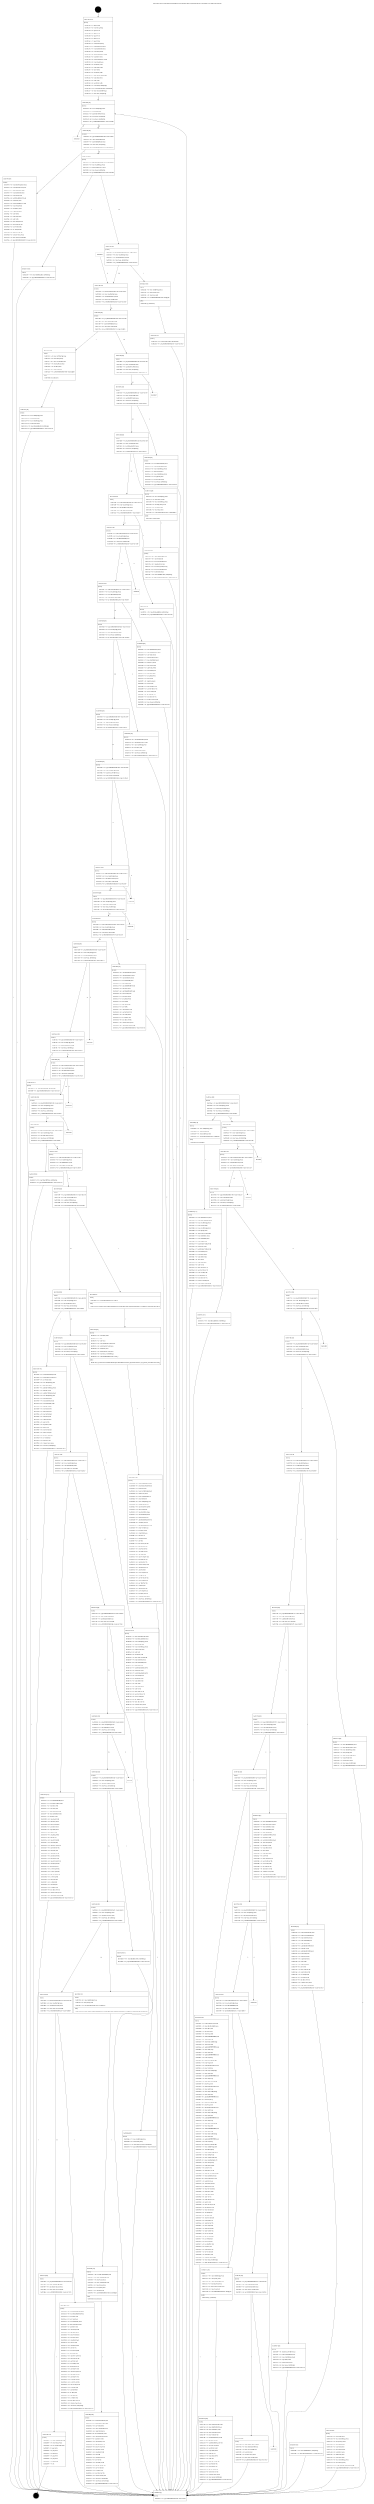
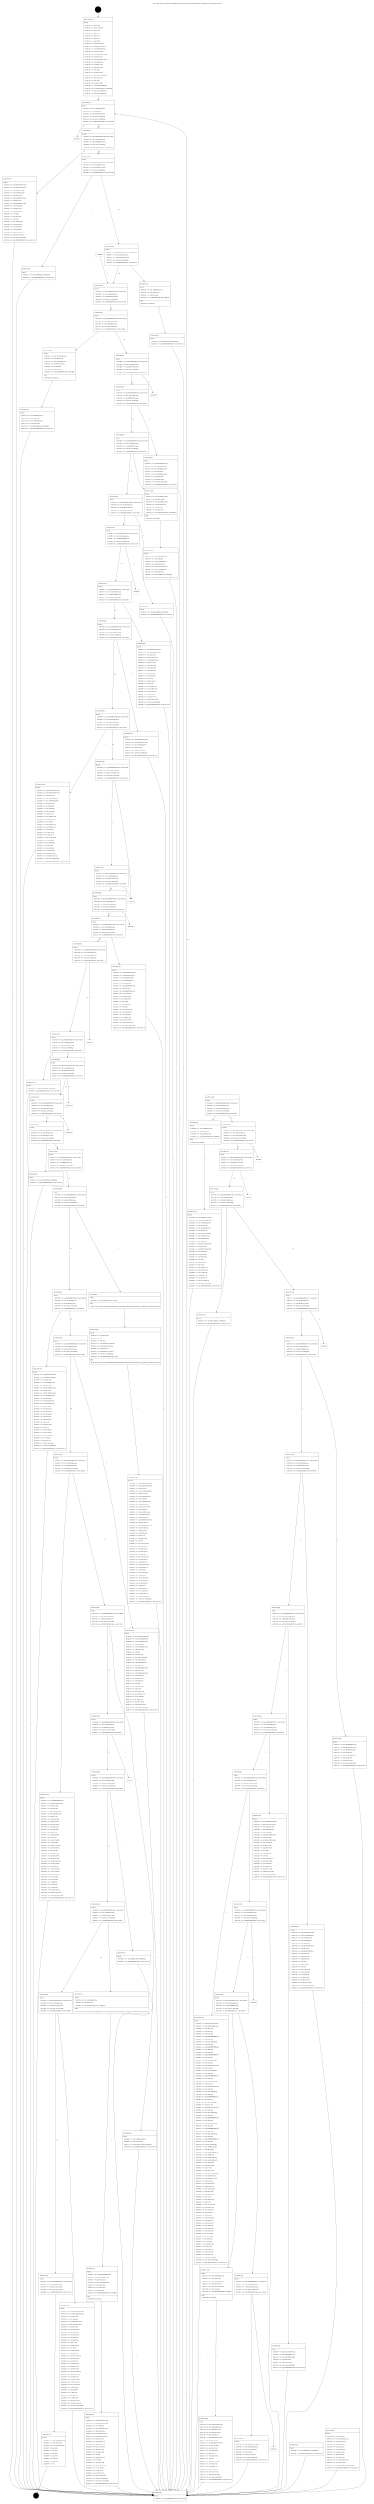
none -> (53, 823)
